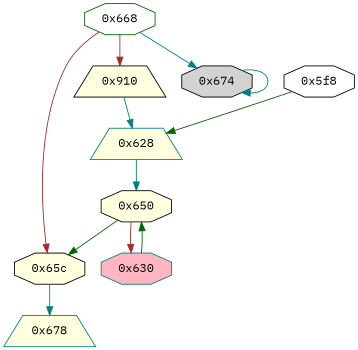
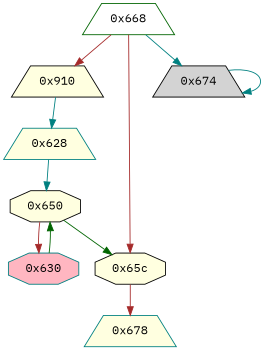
(120, 19) -> (129, 19)
(217, 81) -> (199, 81)
(319, 81) -> none
(50, 296) -> (130, 296)
